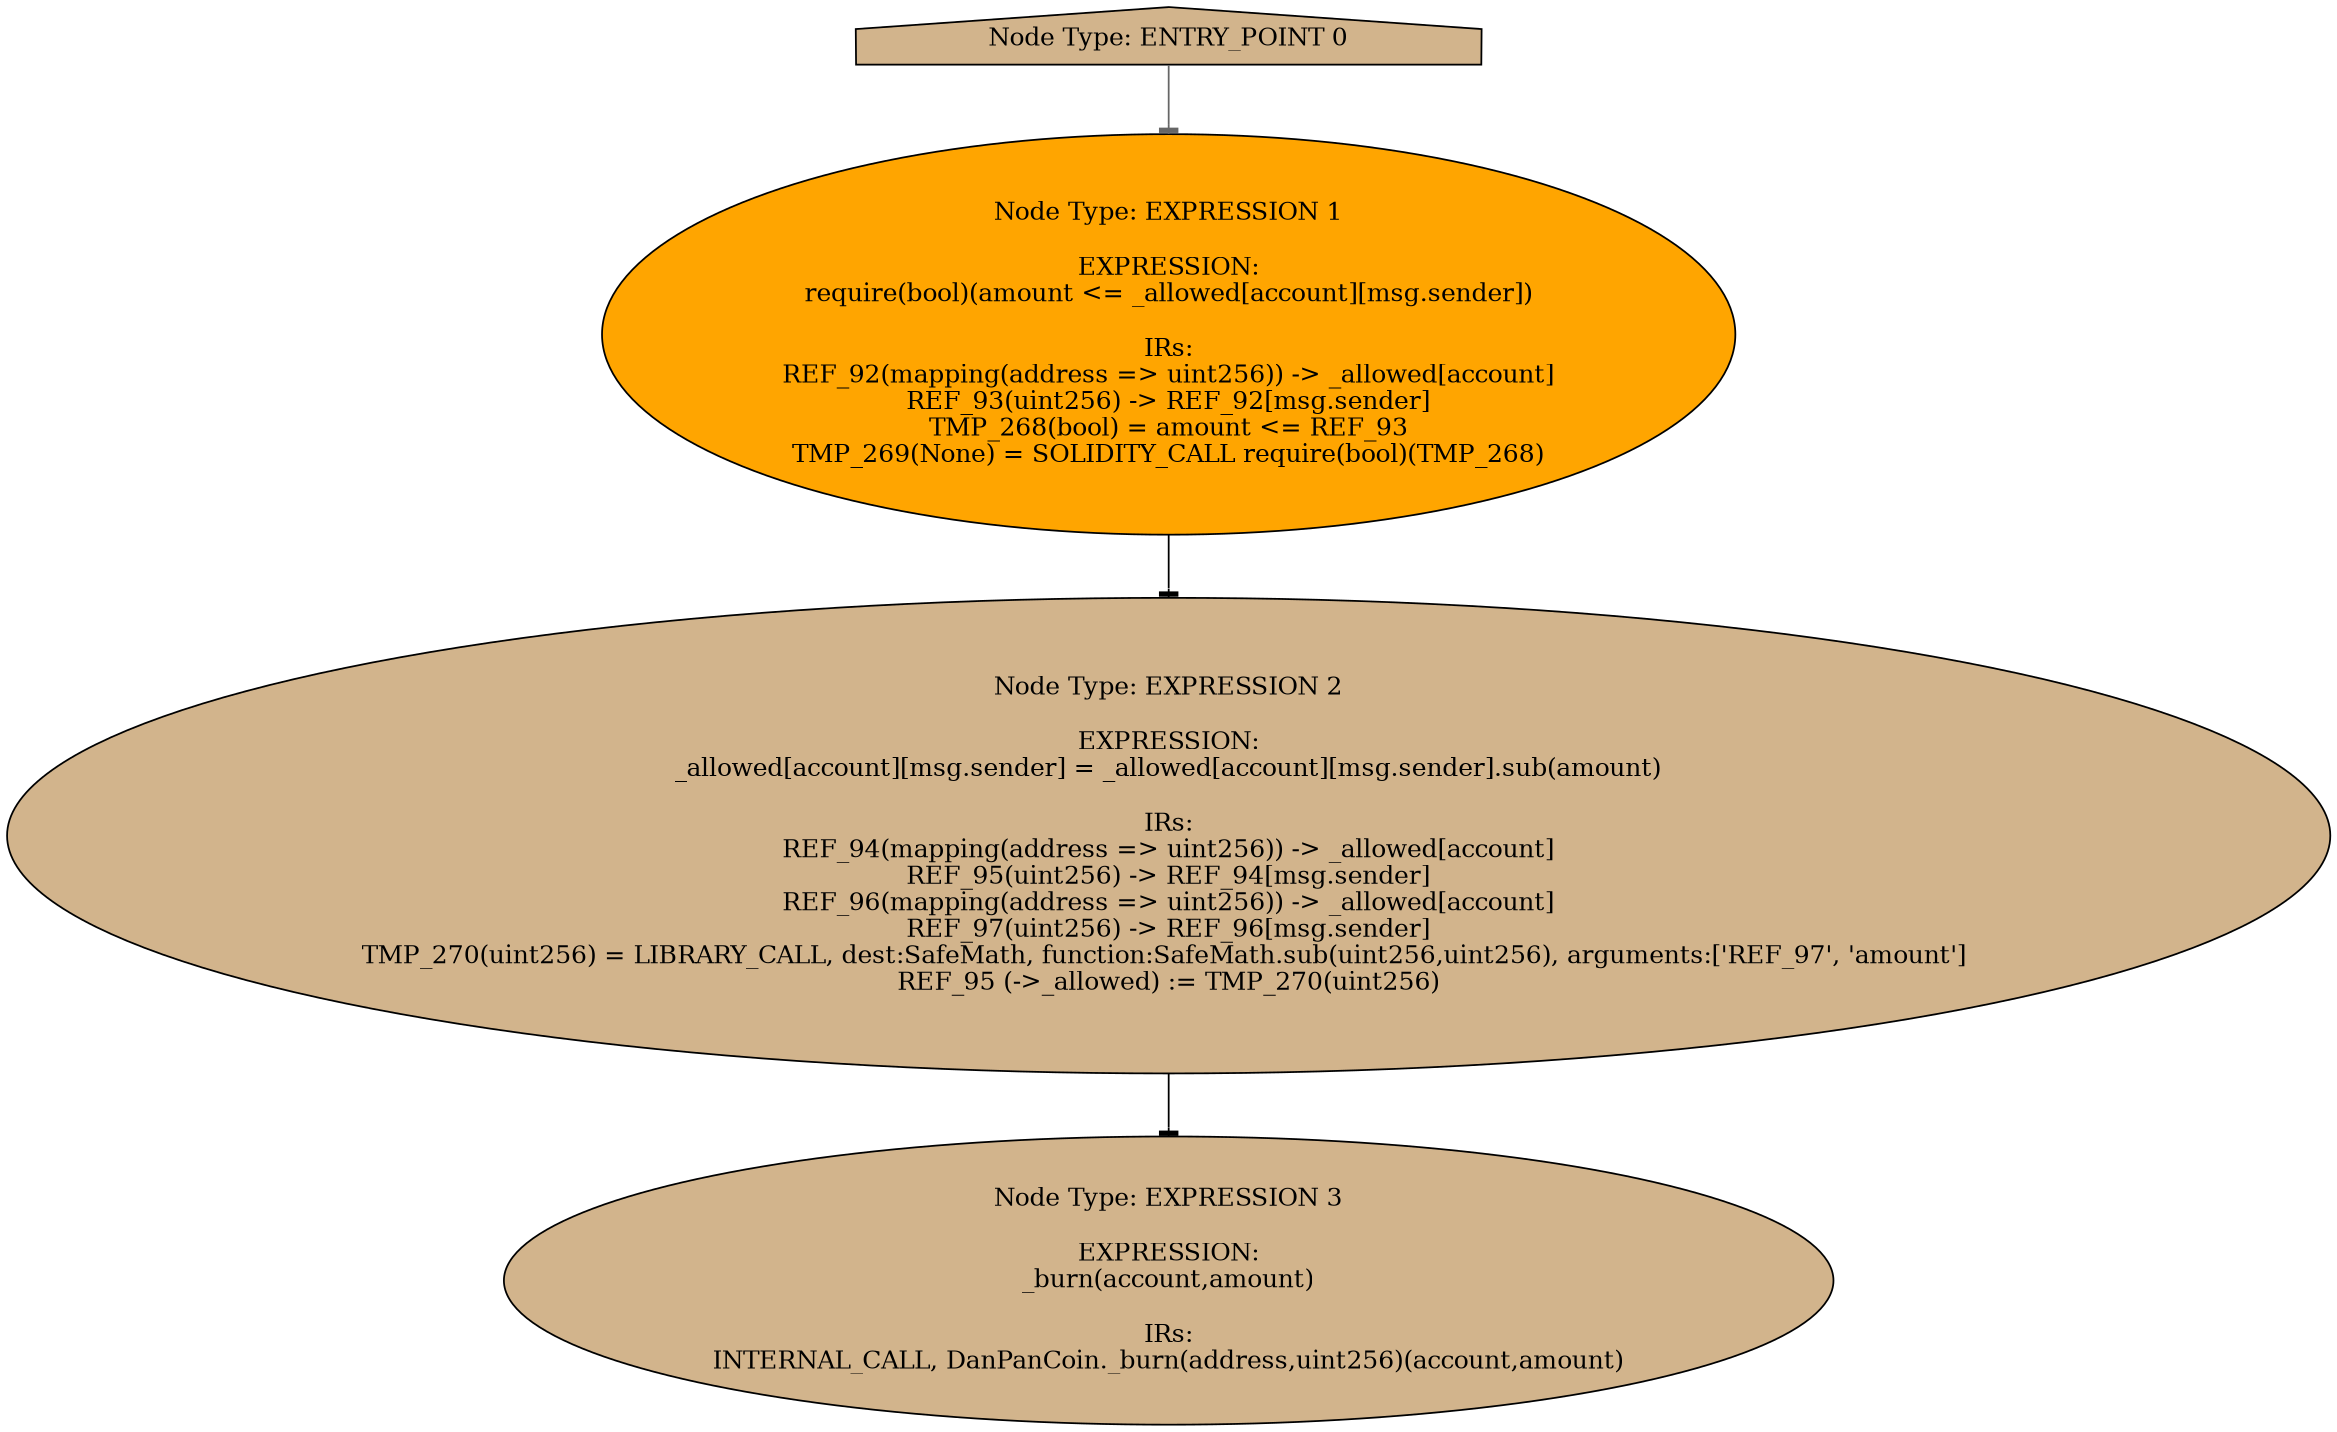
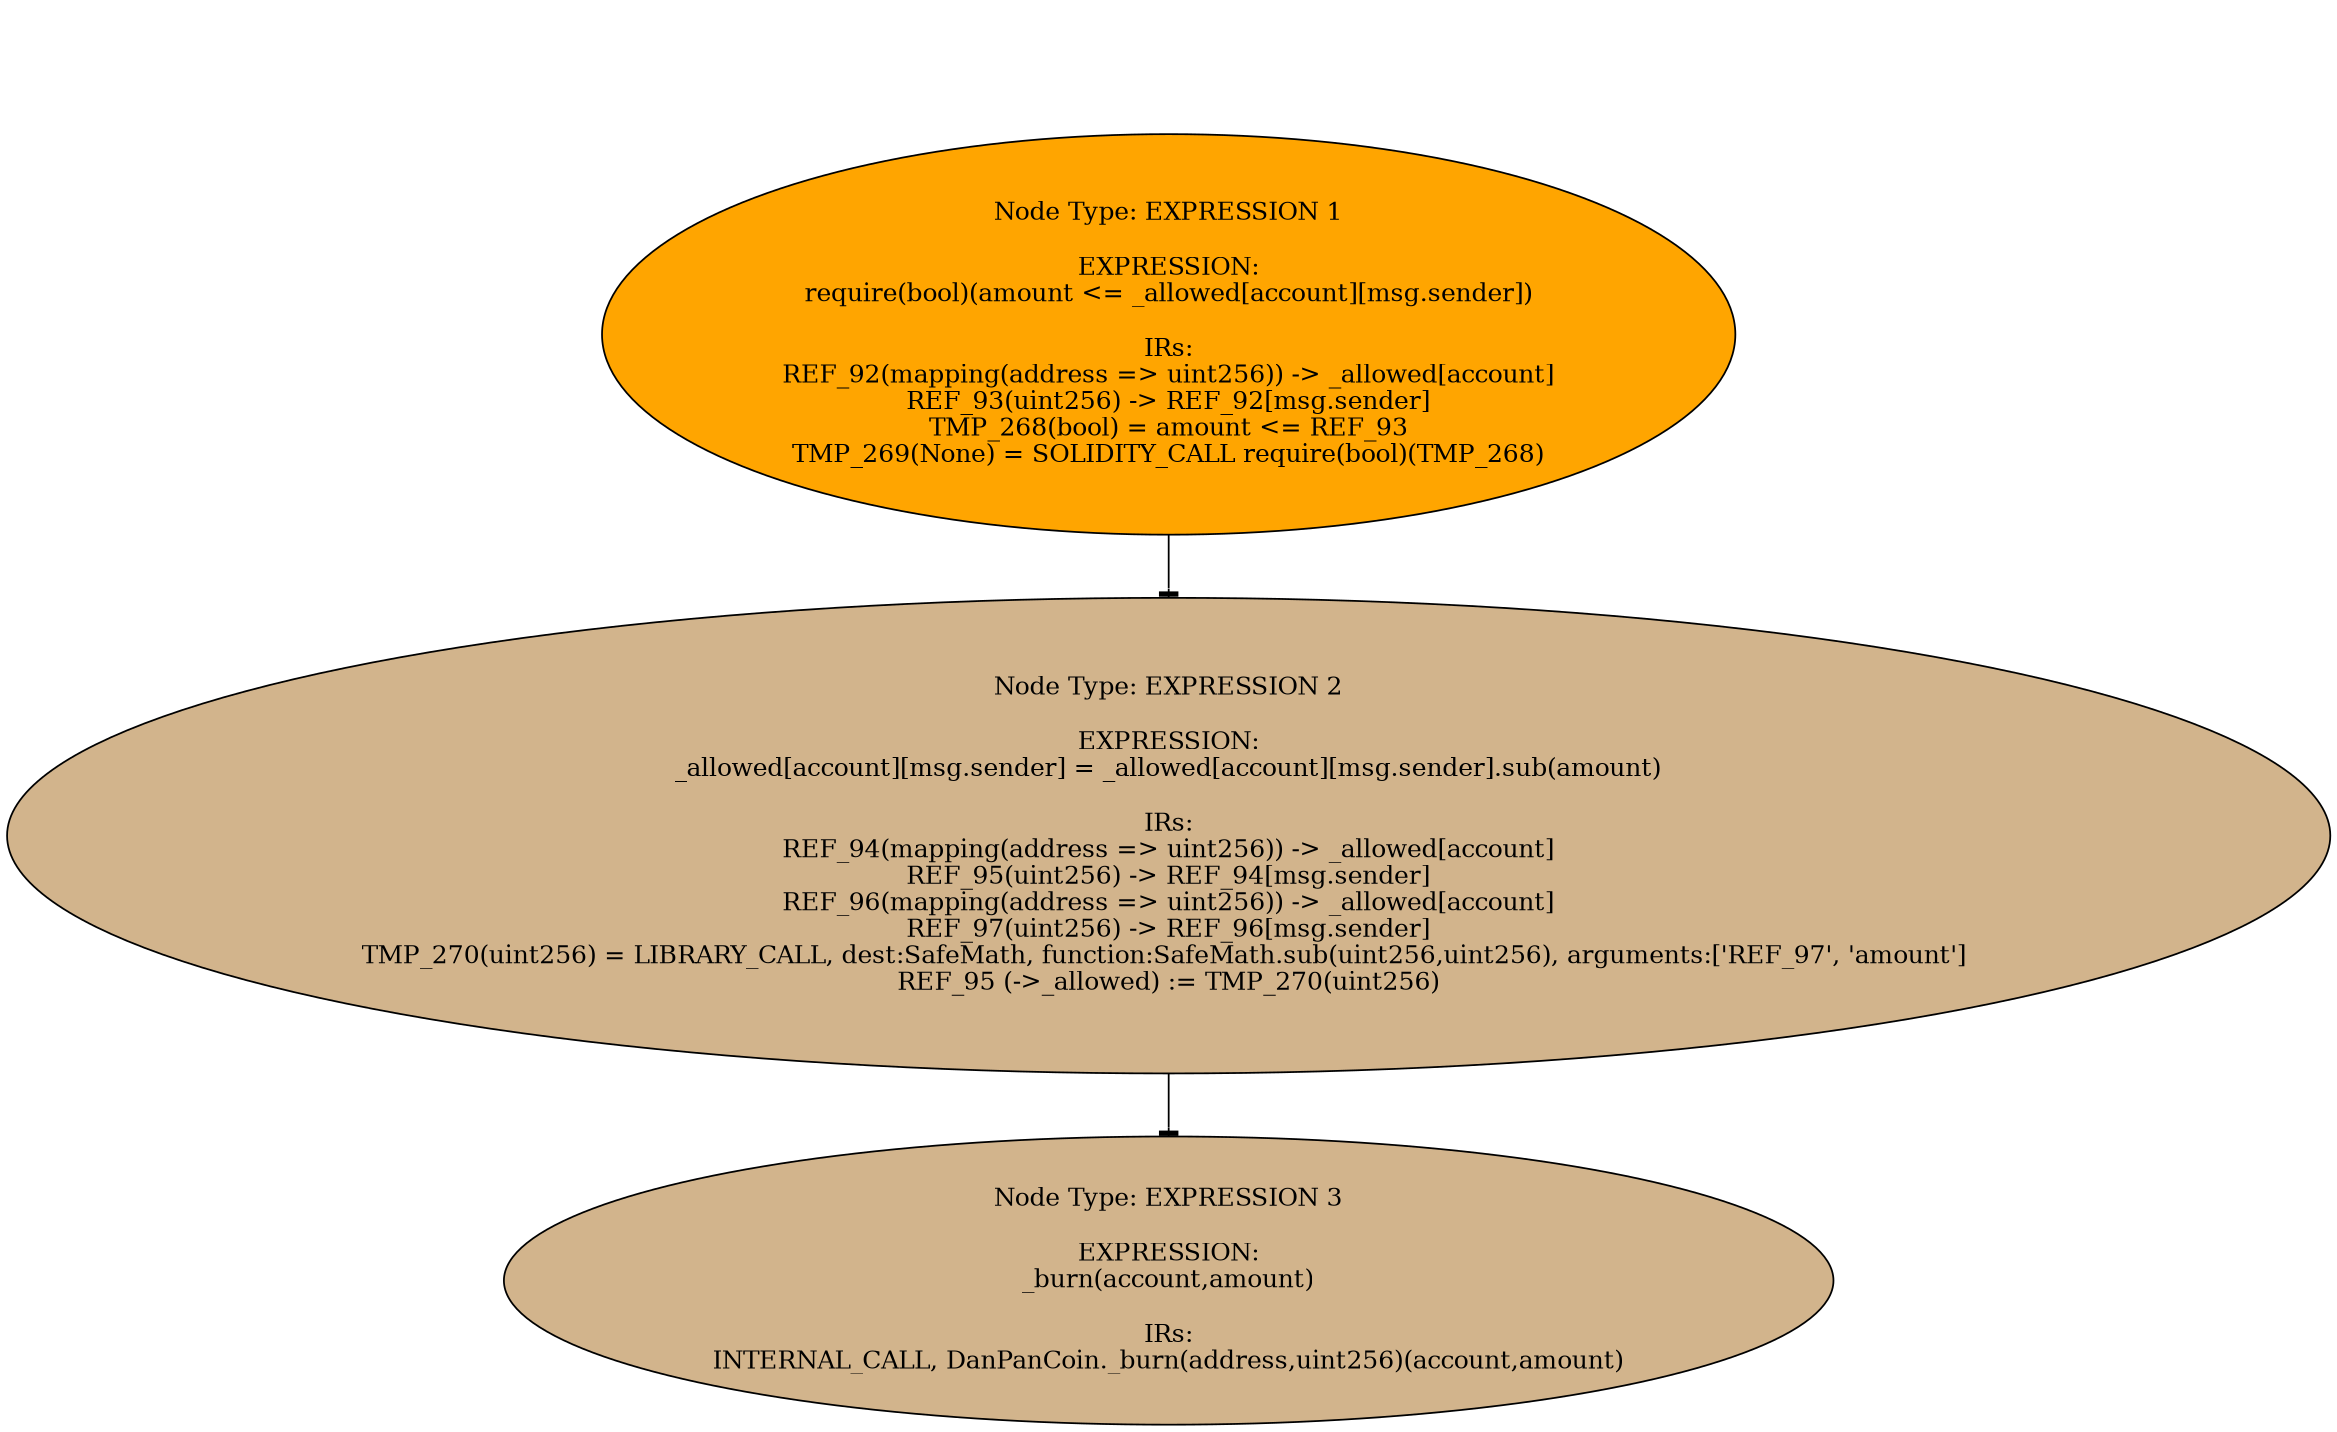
(1169, 39) -> none
